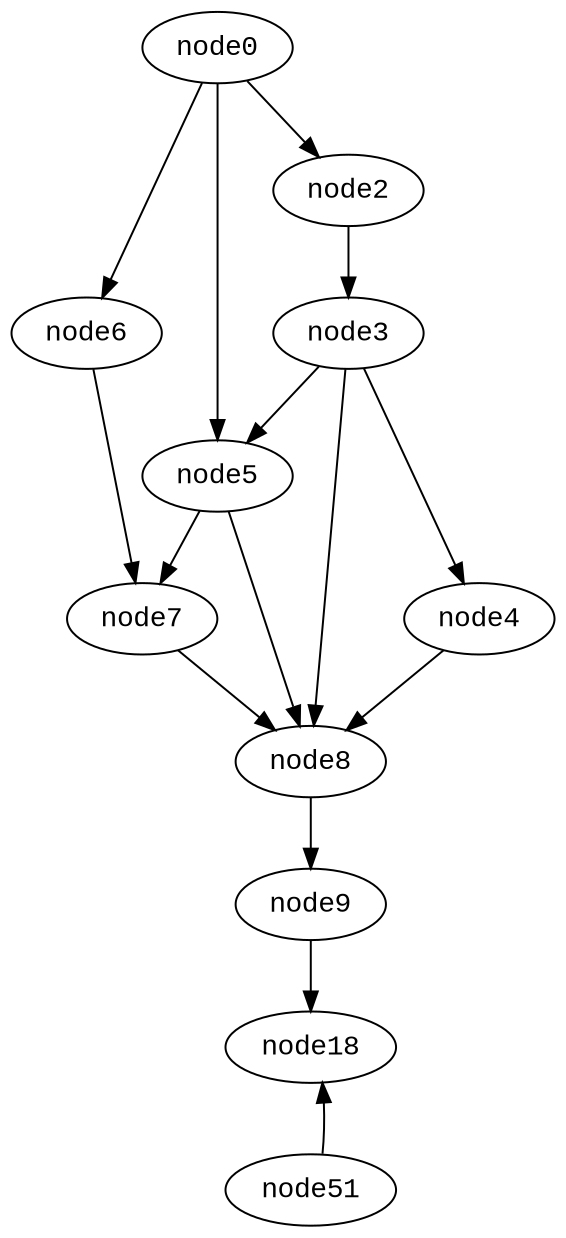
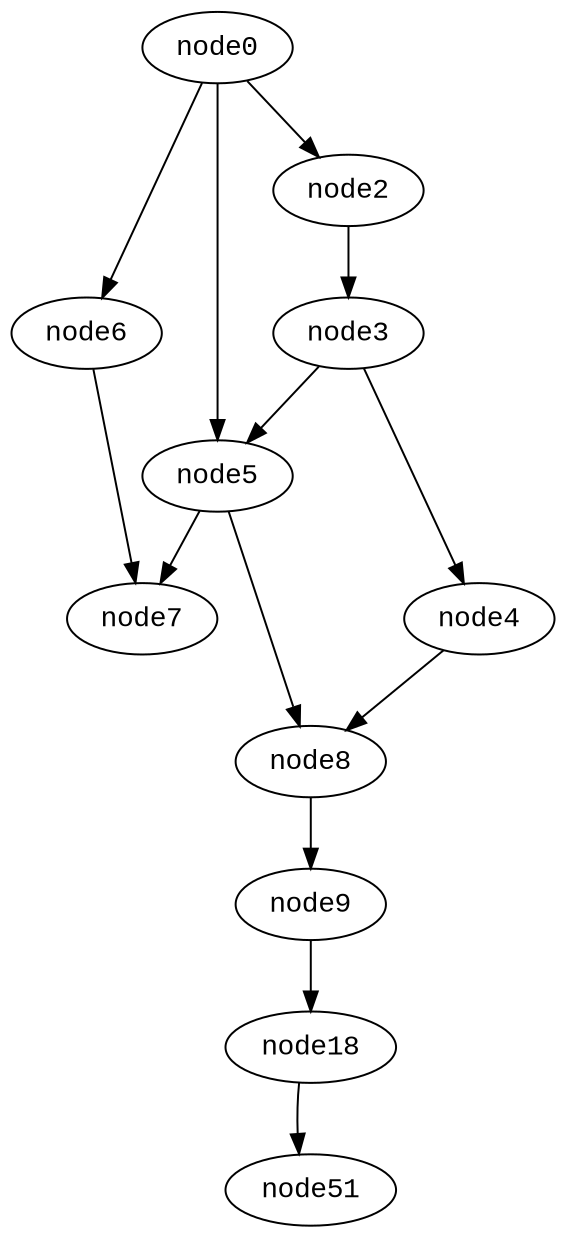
(331, 537) -> none
(219, 684) -> none
(324, 1128) -> (298, 1108)
